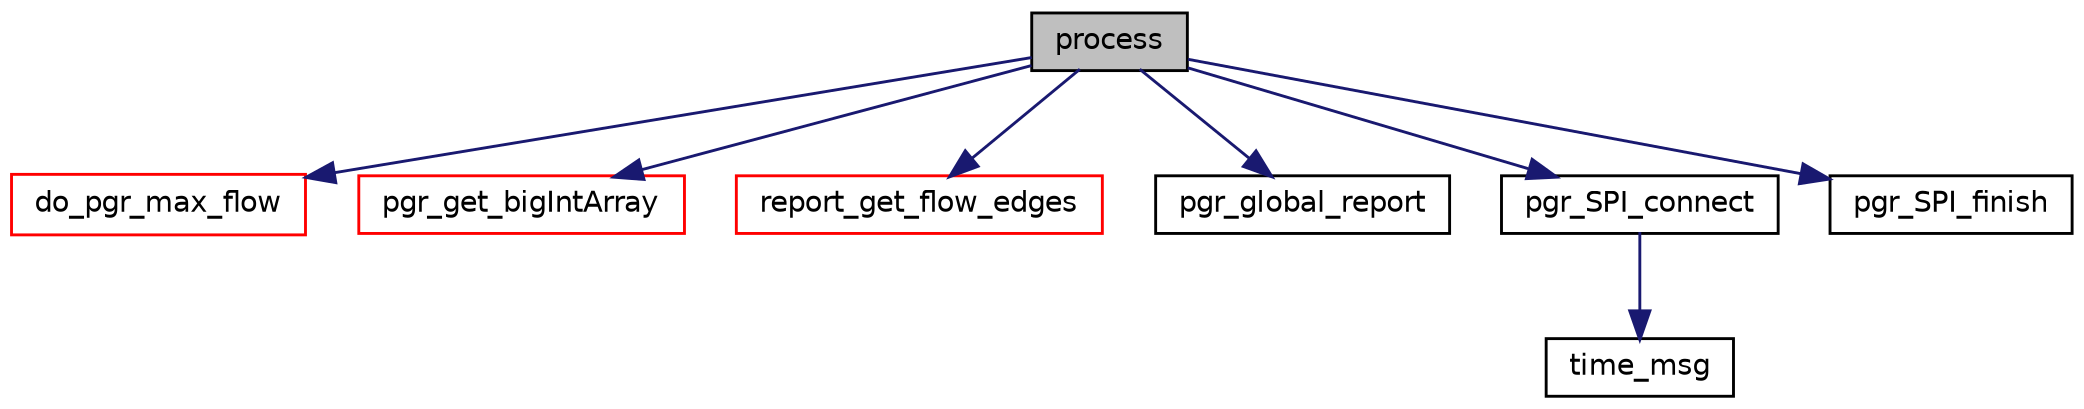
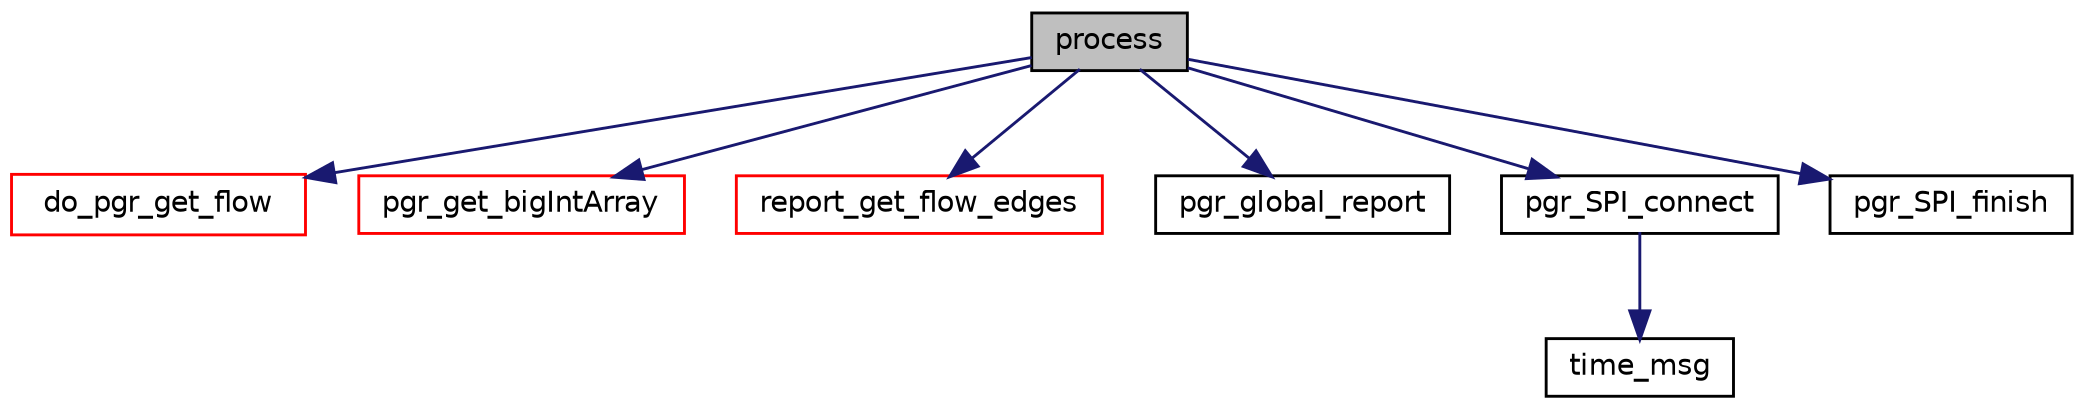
(159, 205) -> (159, 205)
